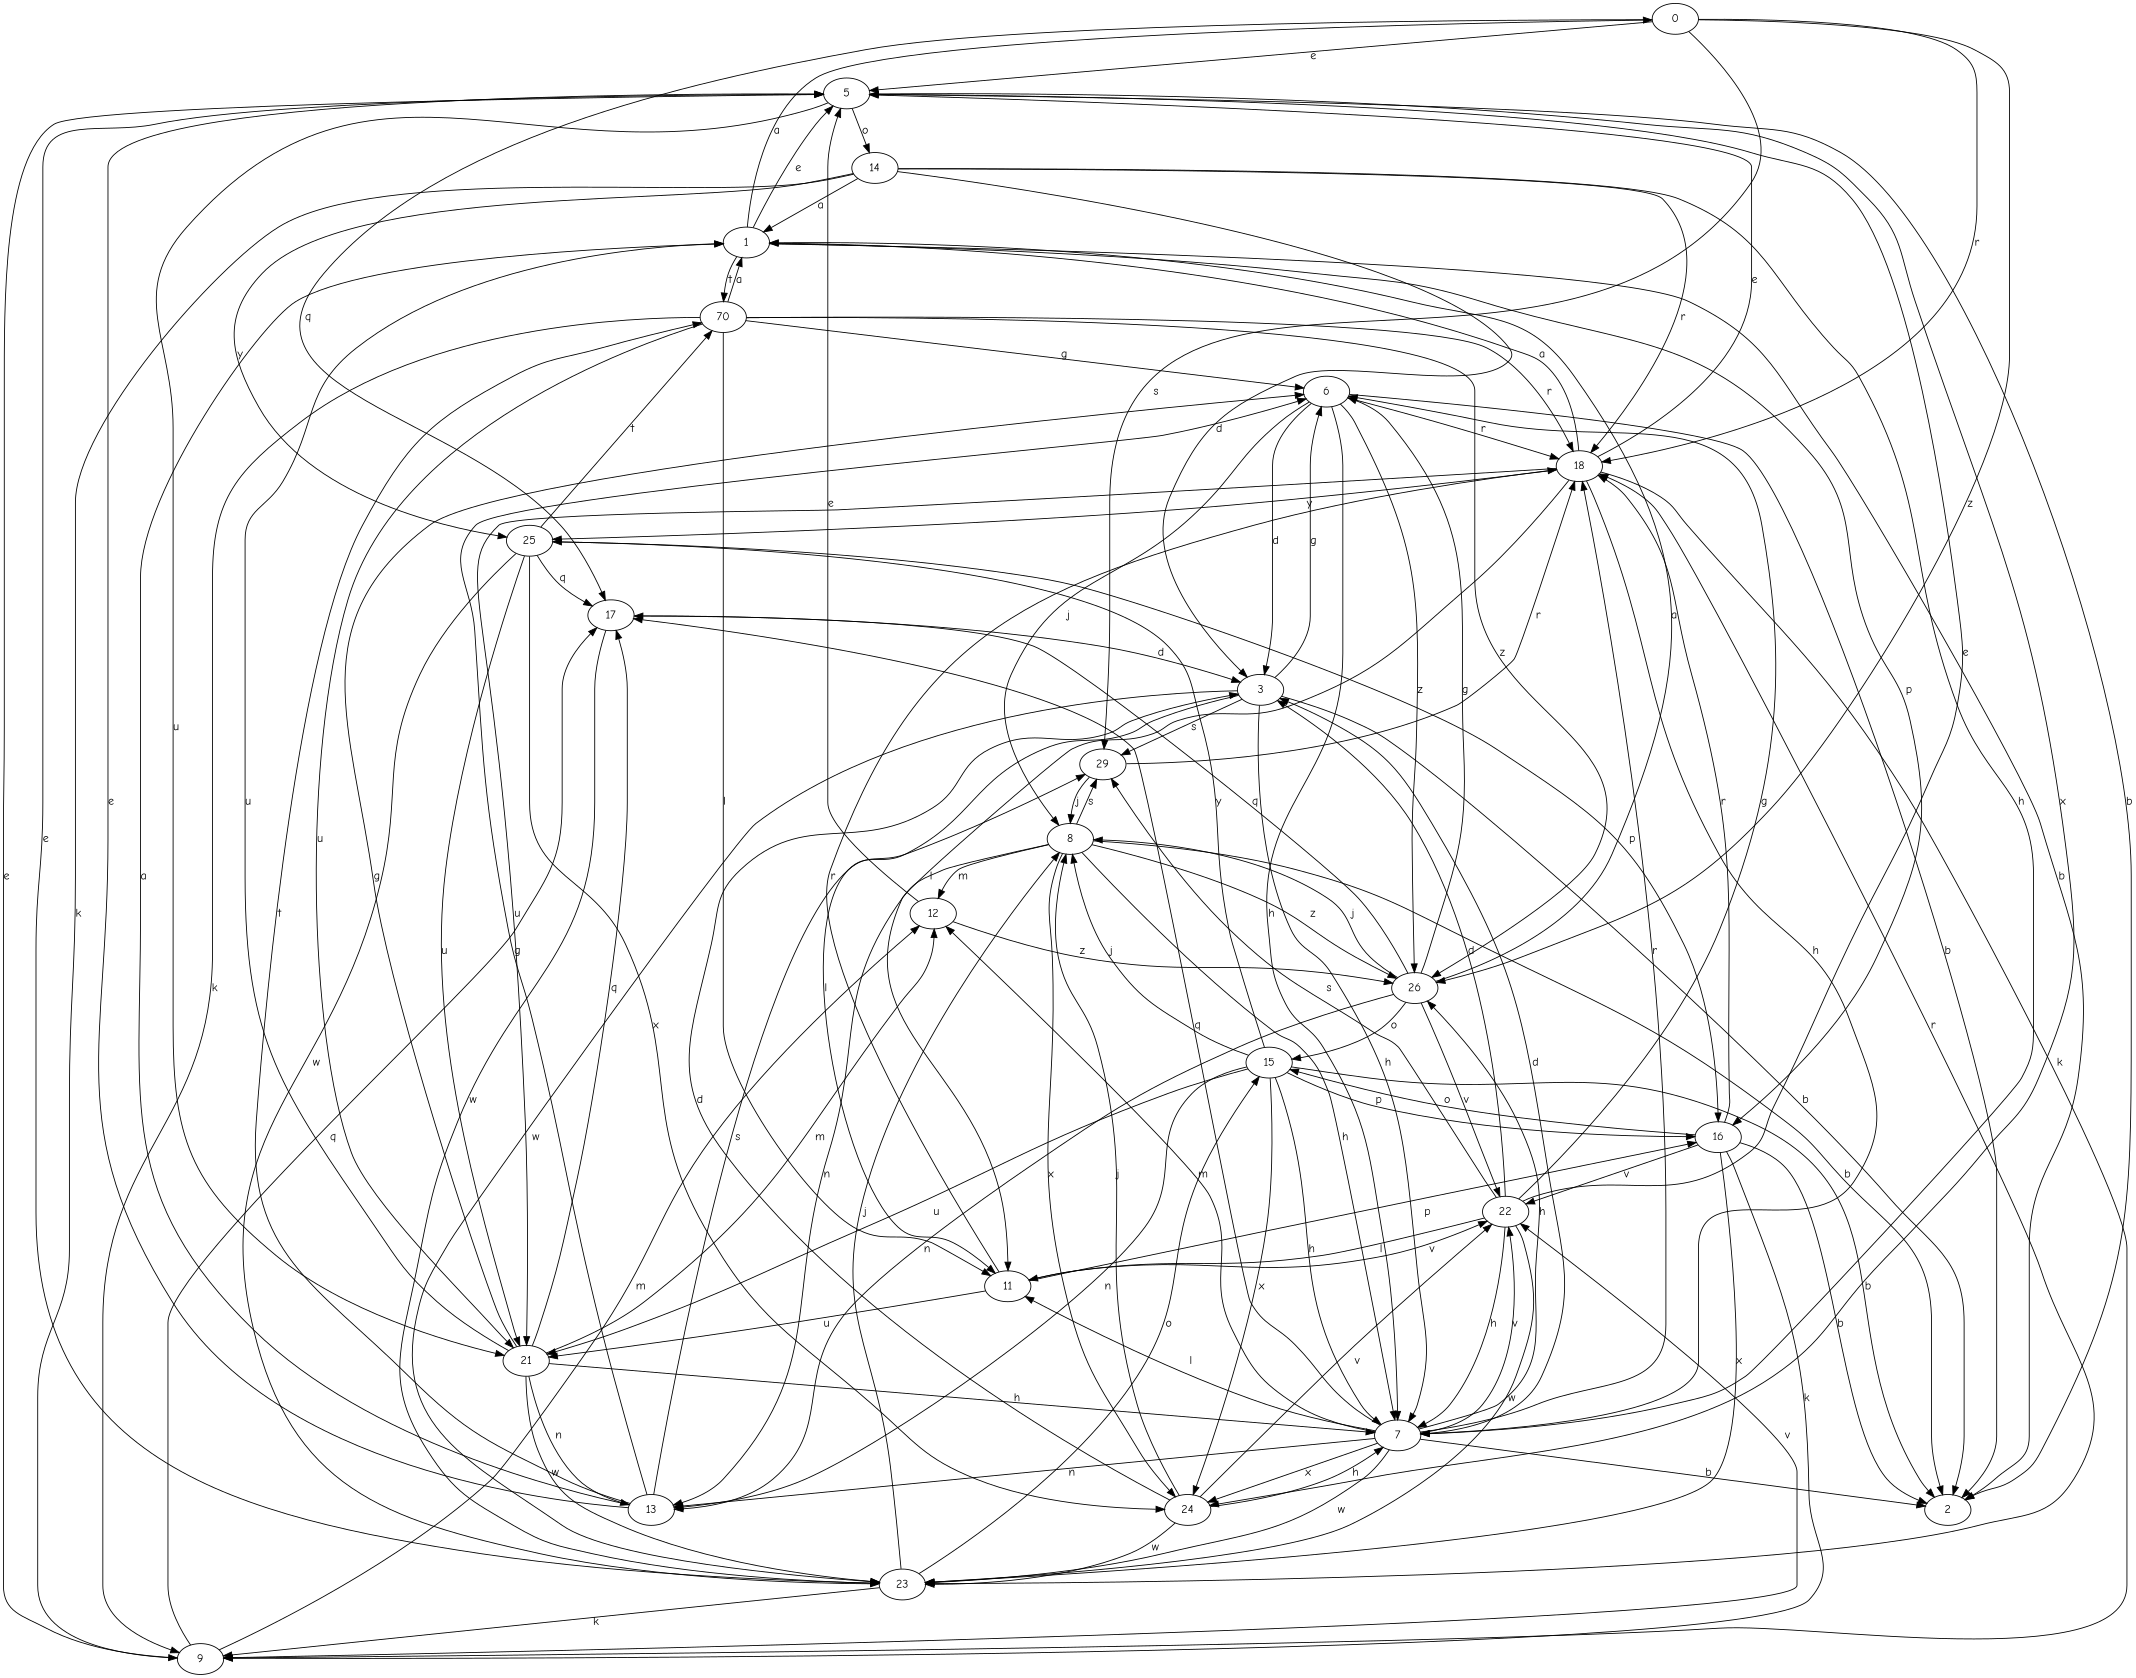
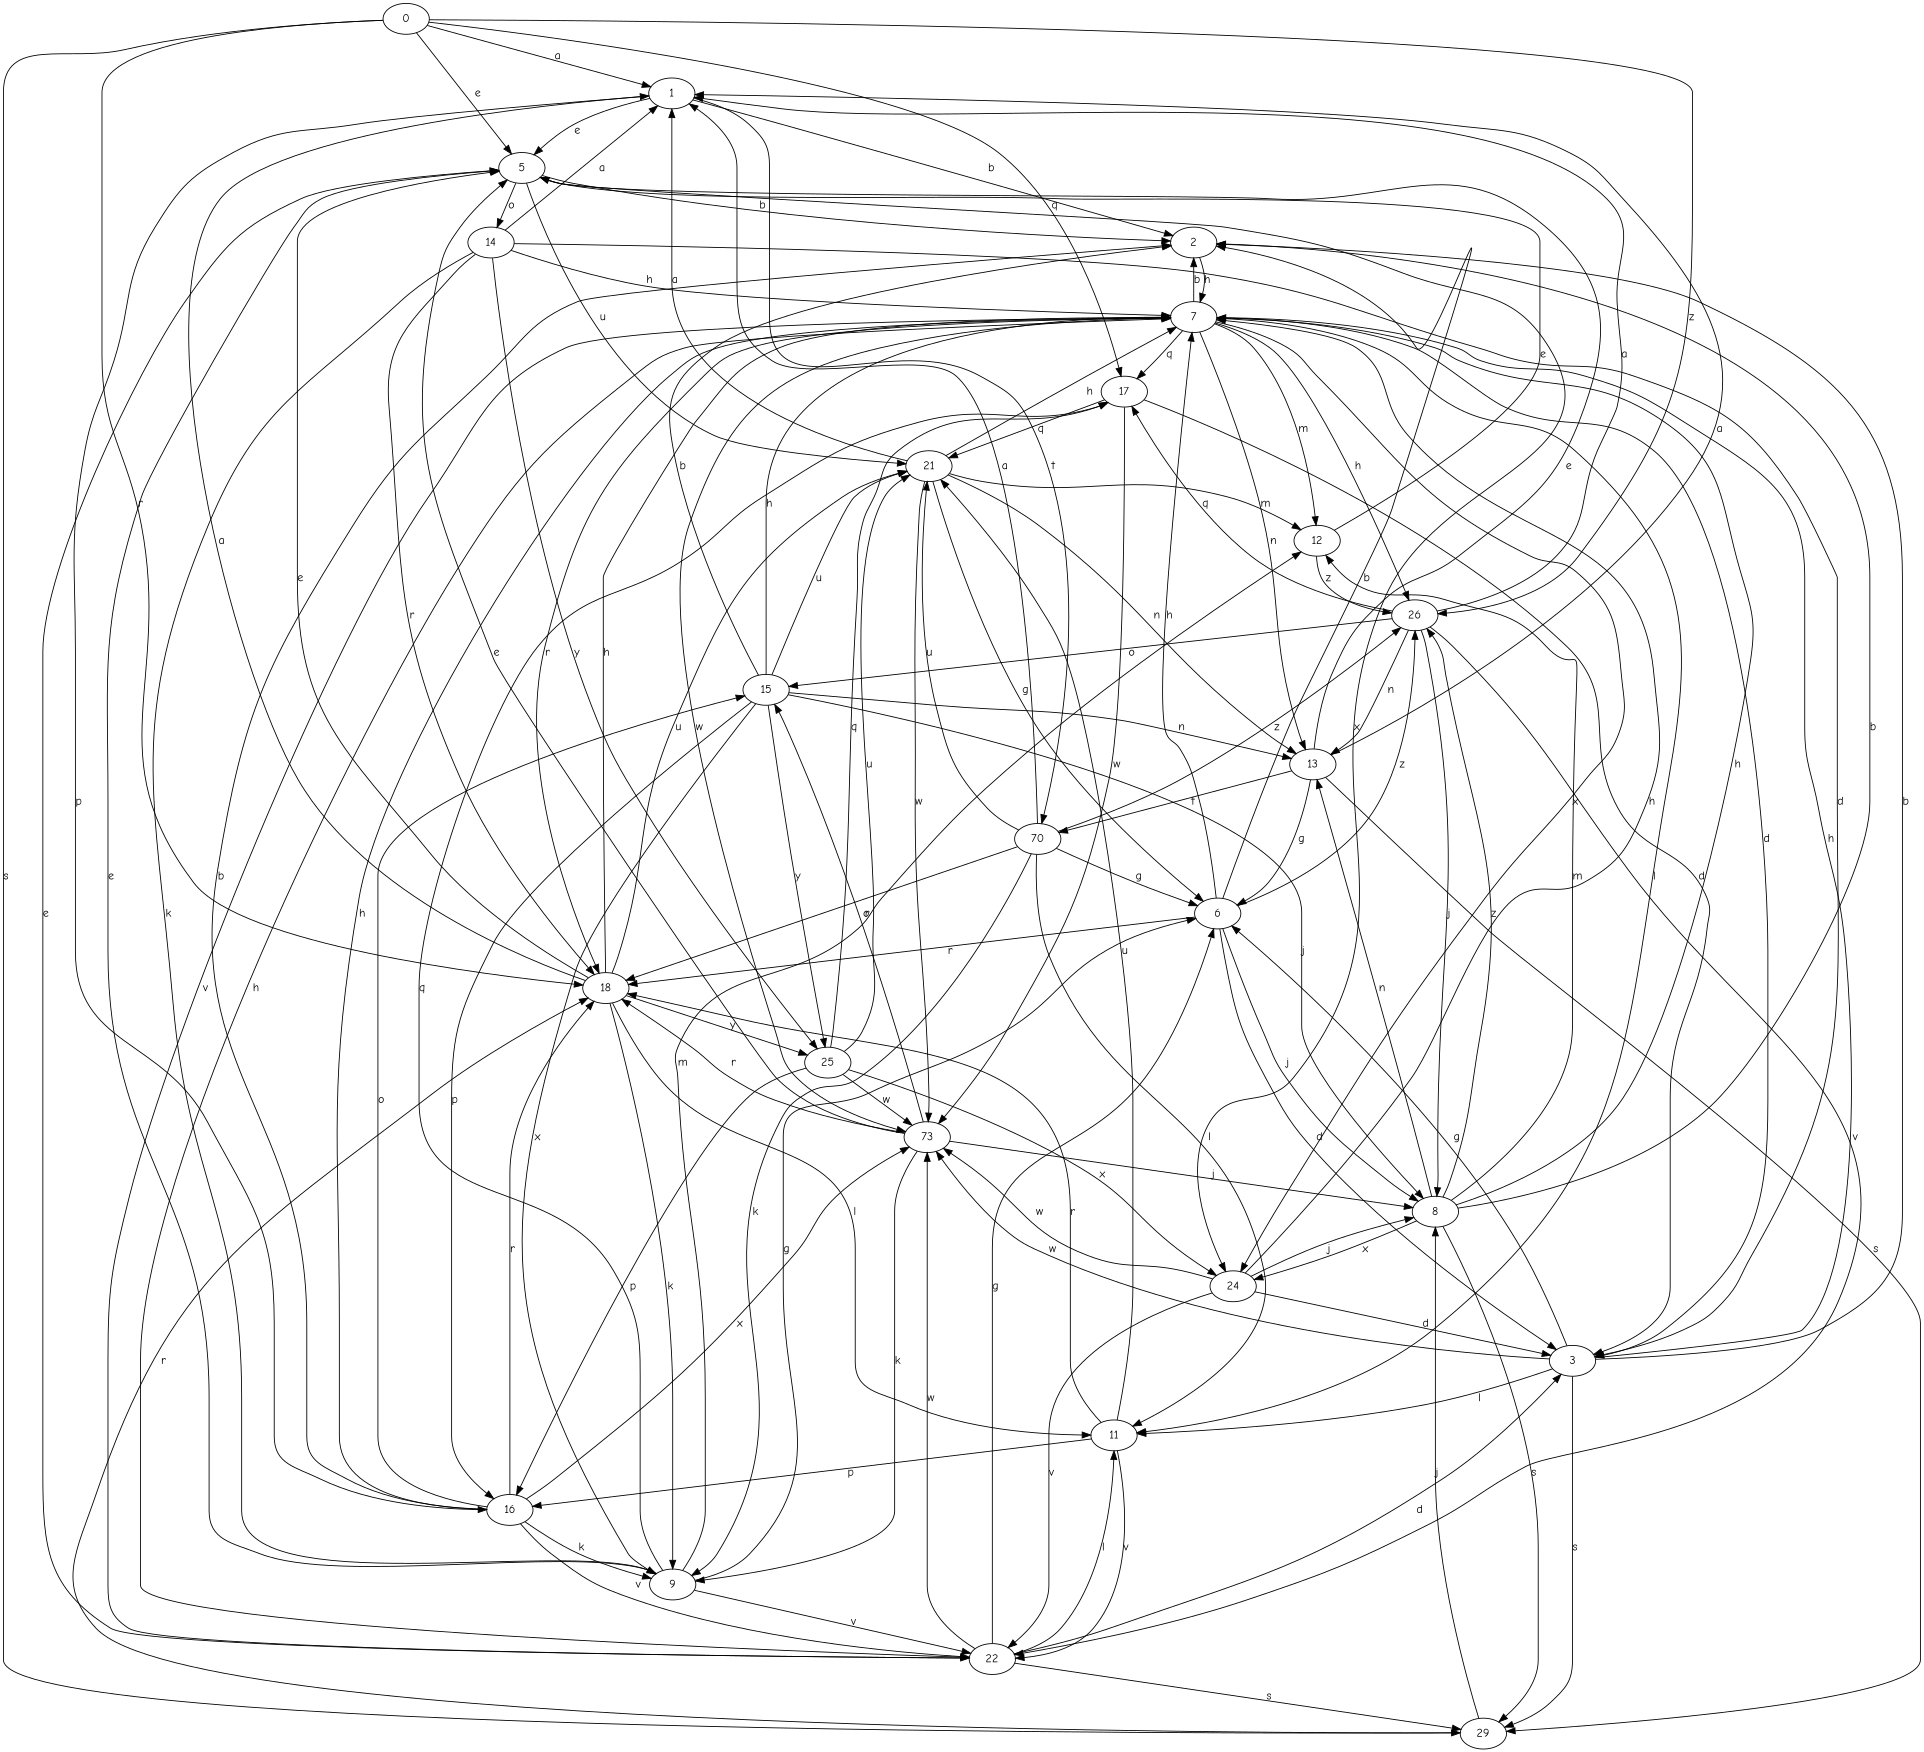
(1143, 36) -> (535, 55)
none -> (1204, 279)
(624, 432) -> none
(1462, 672) -> (783, 1171)
none -> (411, 755)
(249, 802) -> (675, 280)
(608, 996) -> (1038, 425)
(1256, 1286) -> (536, 1122)
(902, 1584) -> (927, 1137)
